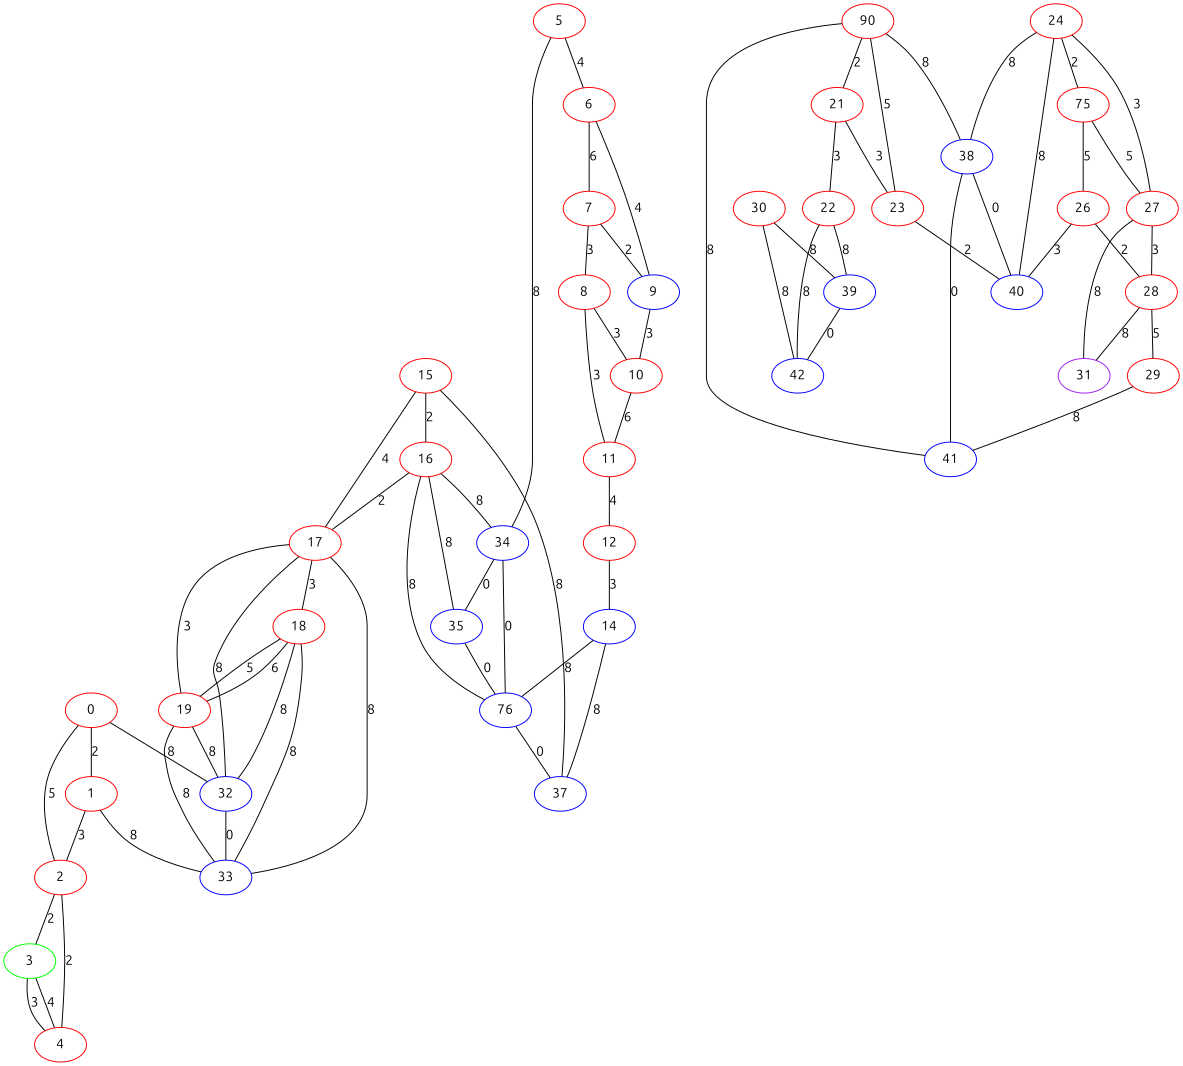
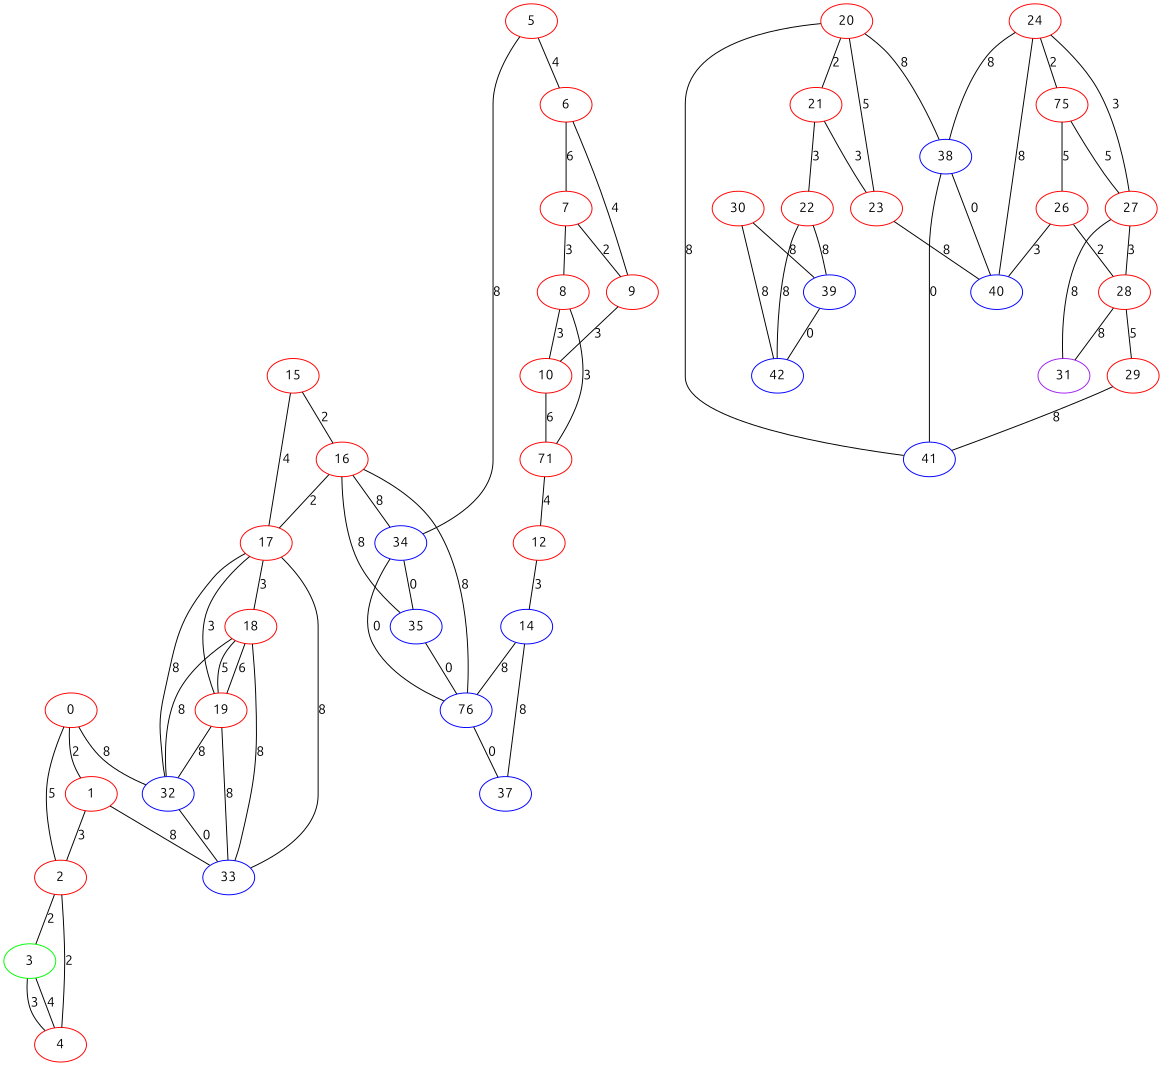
(868, 21) -> (847, 21)
(968, 250) -> (947, 250)
(654, 292) -> (632, 292)
(609, 459) -> (546, 459)
(550, 567) -> none
